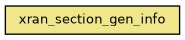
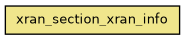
(92, 20) -> (92, 20)
